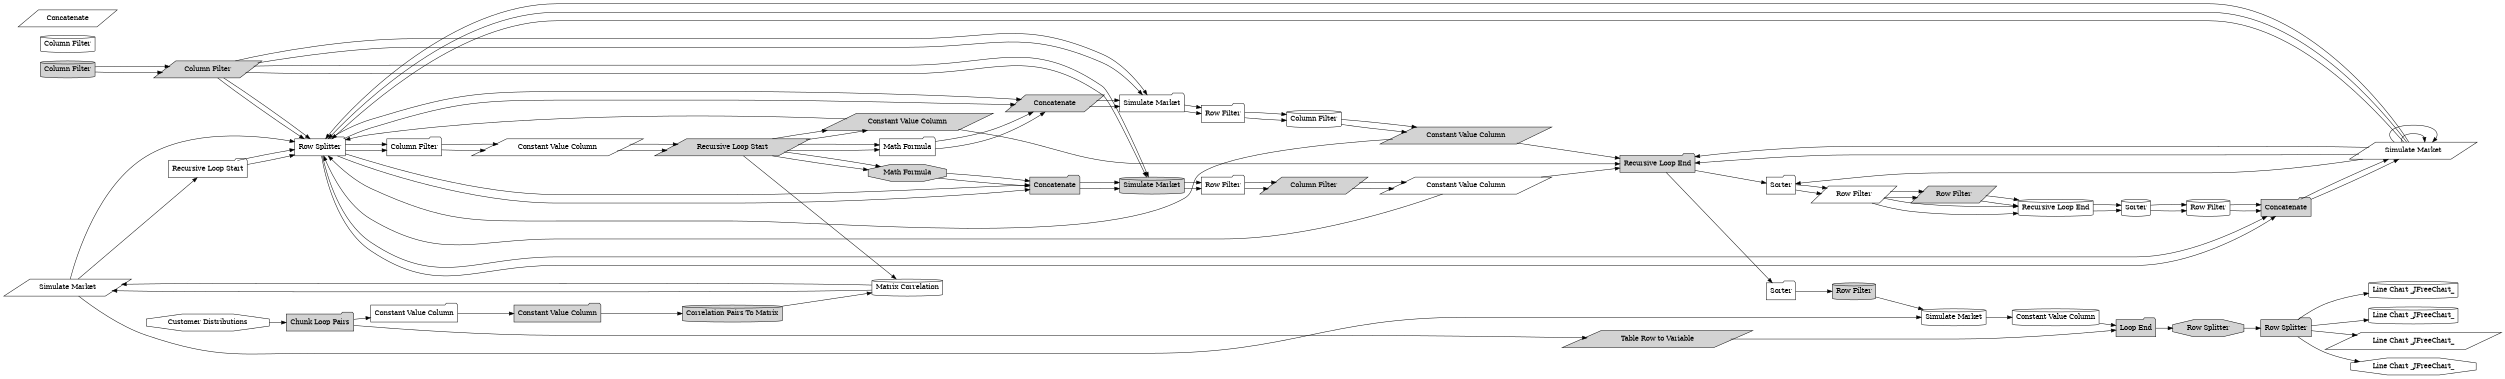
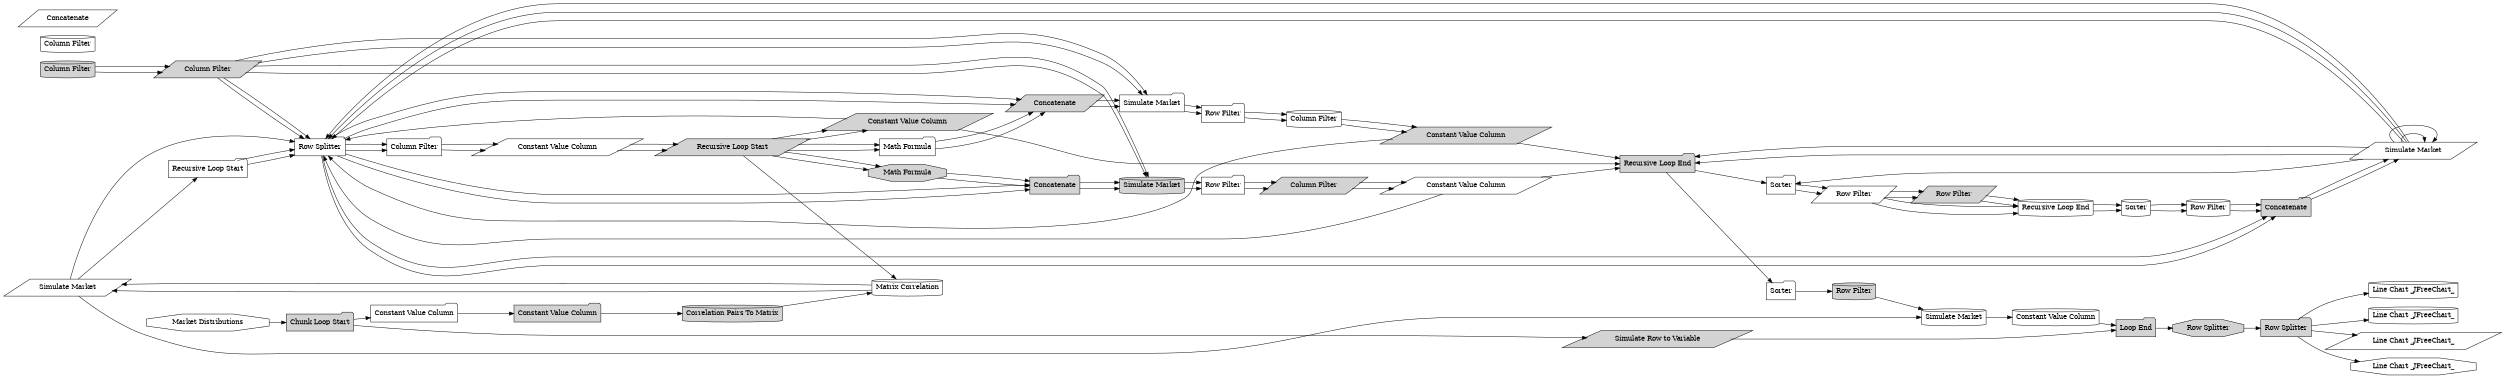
(208, 323) -> (208, 323)
(320, 323) -> (320, 323)
(1657, 339) -> (1657, 339)
